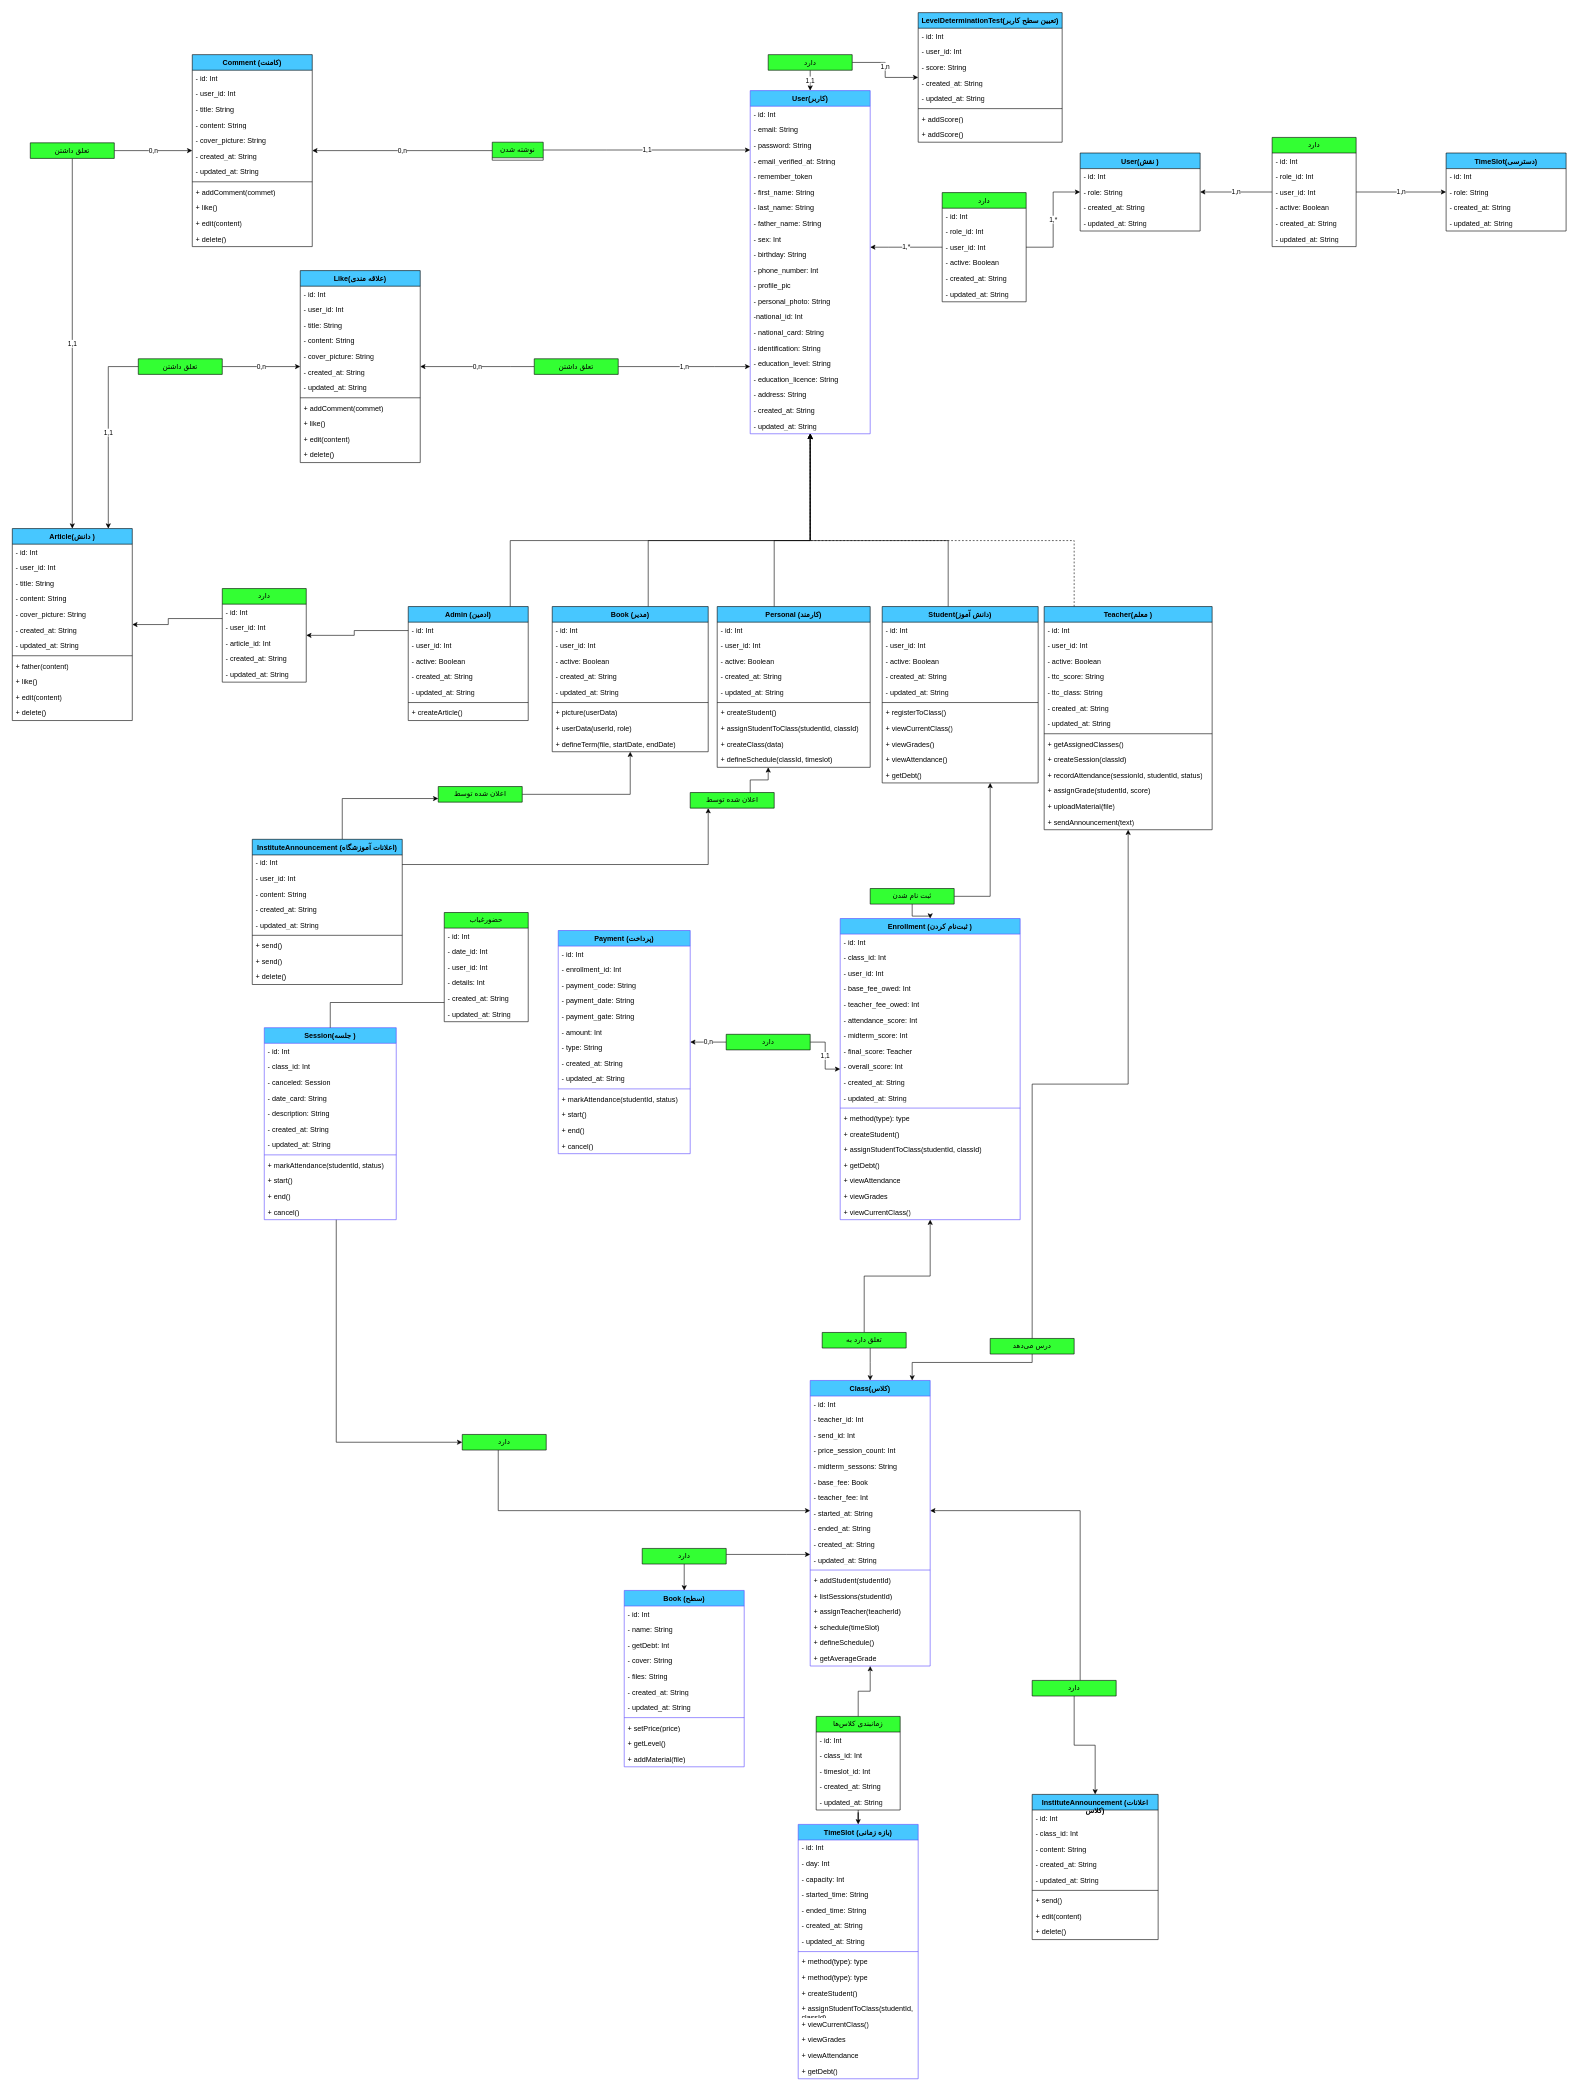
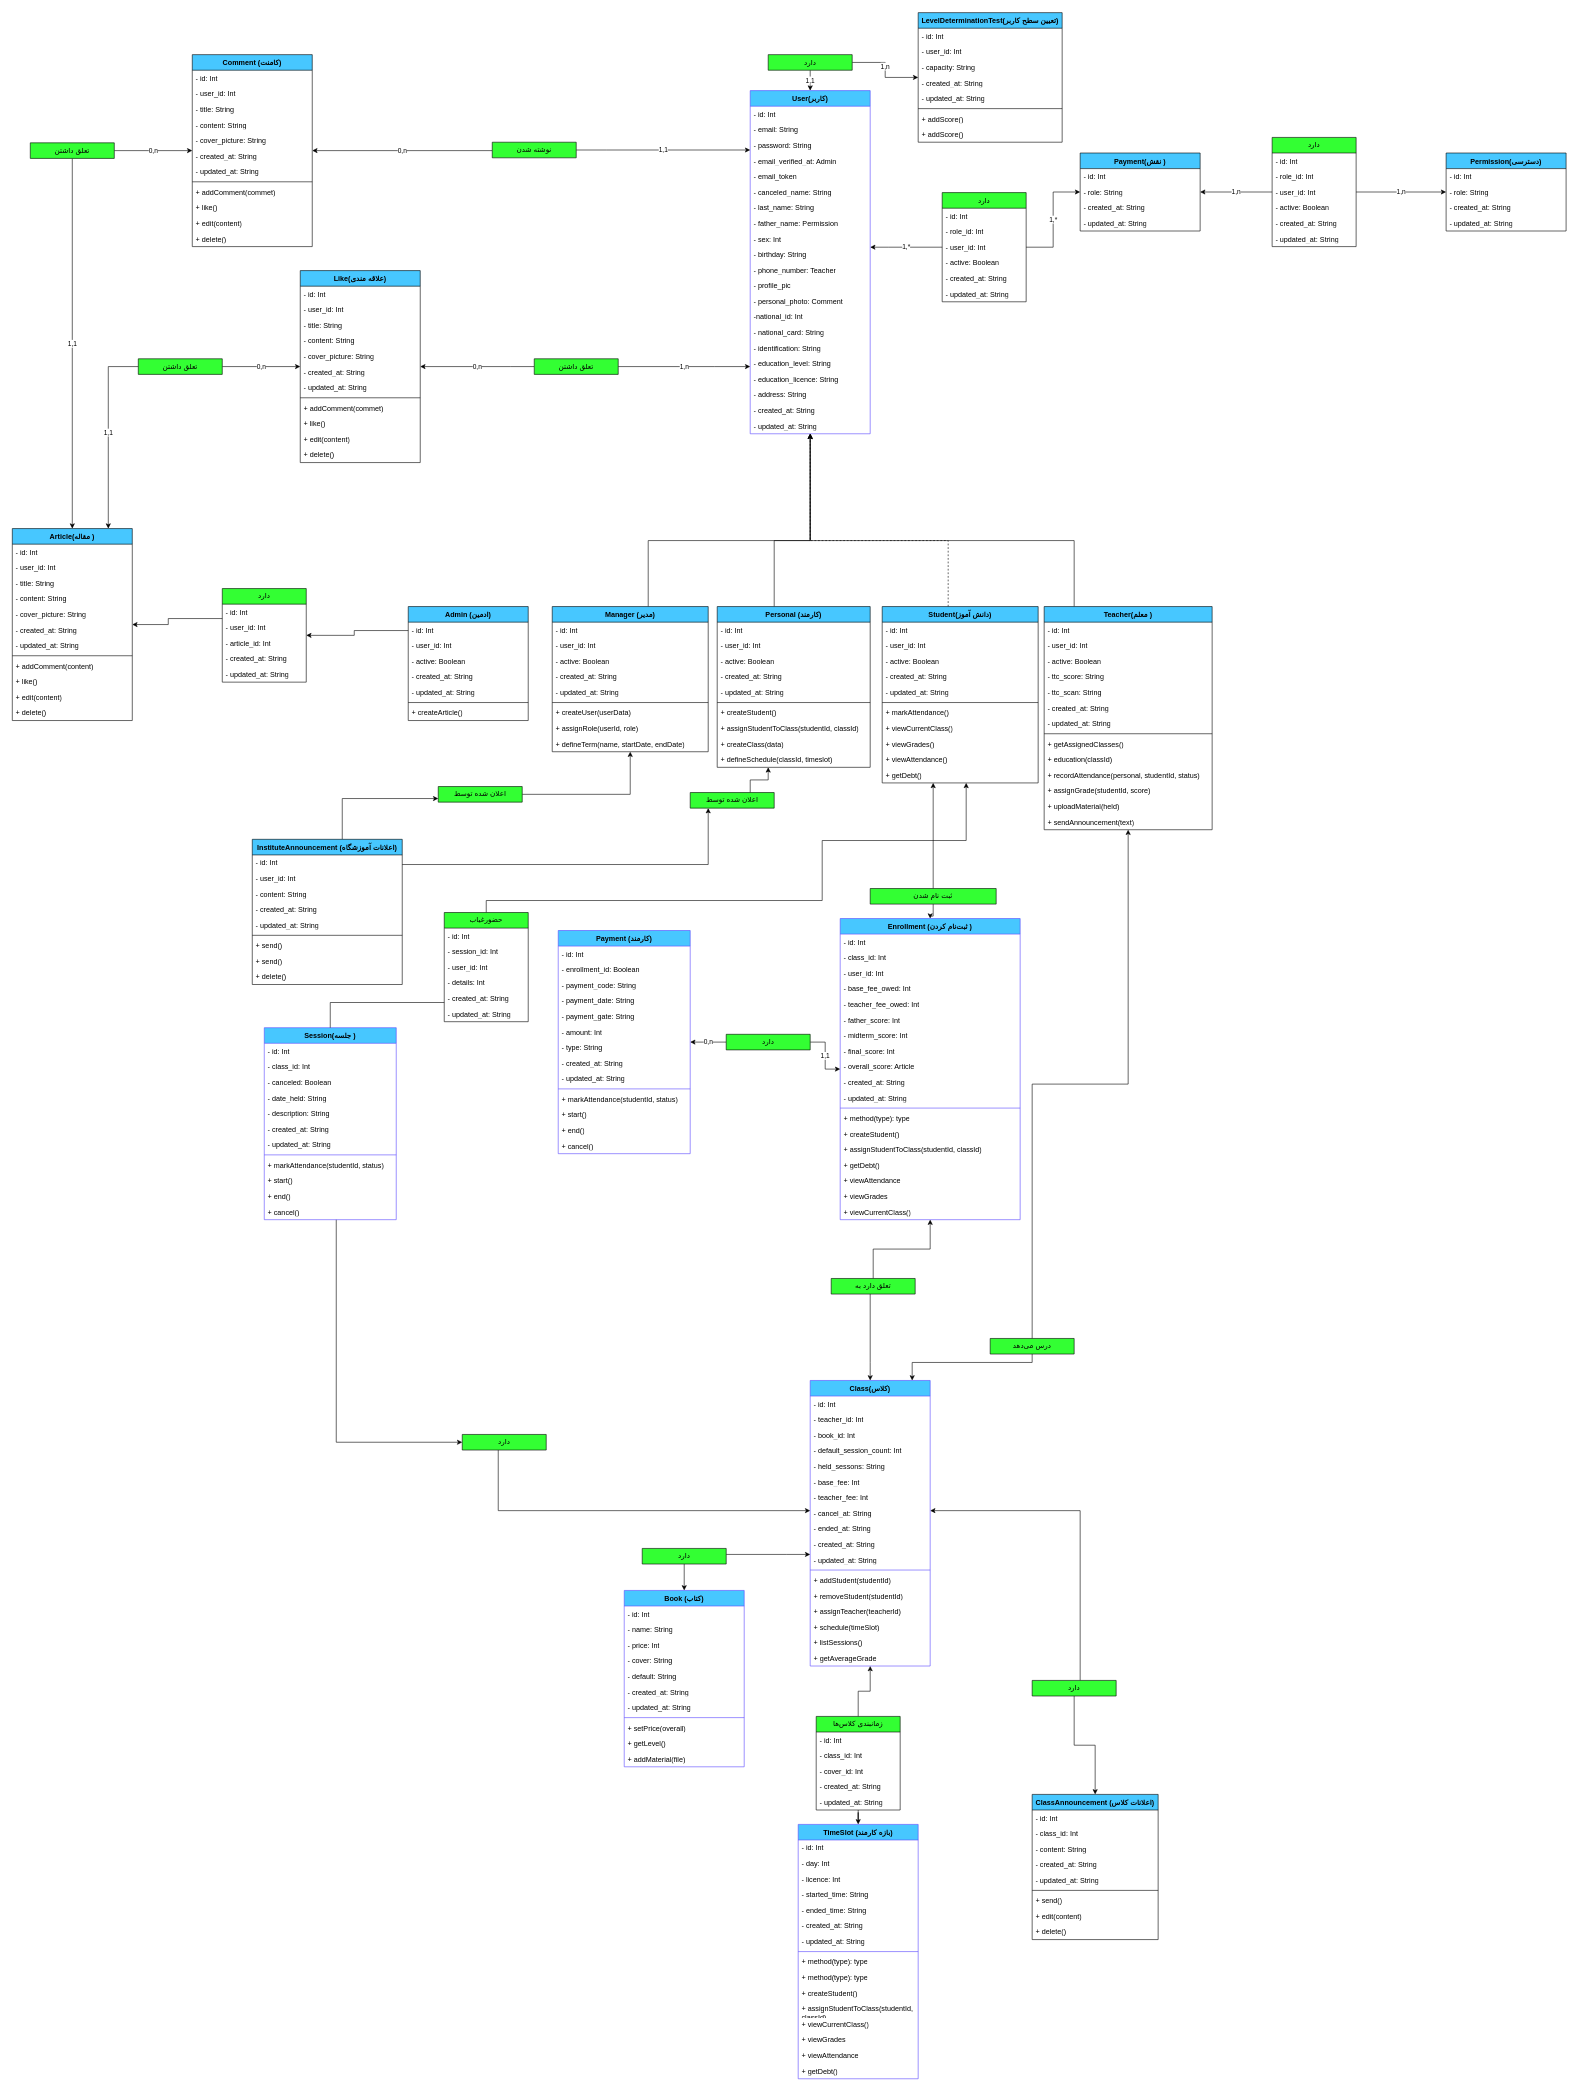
(948, 68) -> (954, 68)
(518, 151) -> (534, 150)
(801, 161) -> (799, 161)
(1140, 161) -> (1140, 161)
(1506, 161) -> (1506, 161)
(785, 177) -> (777, 177)
(790, 192) -> (796, 192)
(792, 224) -> (800, 224)
(789, 270) -> (797, 270)
(798, 302) -> (801, 302)
(72, 537) -> (72, 537)
(545, 540) -> none
(1045, 540) -> (1045, 540)
(774, 542) -> (774, 542)
(948, 574) -> (948, 574)
(630, 615) -> (630, 615)
(49, 666) -> (57, 666)
(1082, 693) -> (1080, 693)
(592, 713) -> (599, 713)
(921, 713) -> (921, 713)
(601, 729) -> (603, 729)
(625, 744) -> (627, 744)
(1093, 760) -> (1085, 760)
(1129, 780) -> (1129, 780)
(1087, 807) -> (1088, 807)
(912, 896) -> (933, 896)
none -> (654, 900)
(624, 939) -> (624, 939)
(472, 952) -> (477, 952)
(597, 970) -> (604, 970)
(887, 1020) -> (879, 1020)
(884, 1052) -> (876, 1052)
(880, 1067) -> (886, 1067)
(302, 1083) -> (302, 1083)
(302, 1098) -> (302, 1098)
(864, 1340) -> (873, 1286)
(838, 1436) -> (838, 1436)
(862, 1451) -> (866, 1451)
(860, 1467) -> (854, 1467)
(843, 1482) -> (841, 1482)
(850, 1514) -> (848, 1514)
(861, 1596) -> (865, 1596)
(684, 1599) -> (684, 1599)
(847, 1643) -> (842, 1643)
(653, 1646) -> (648, 1646)
(653, 1677) -> (657, 1677)
(659, 1728) -> (662, 1728)
(851, 1772) -> (846, 1772)
(1095, 1807) -> (1095, 1803)
(858, 1833) -> (858, 1833)
(828, 1880) -> (825, 1880)
